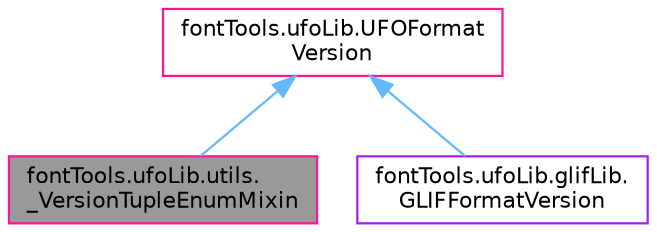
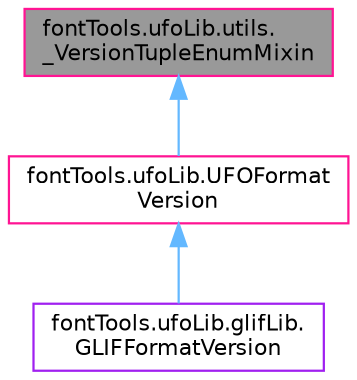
(239, 124) -> (179, 128)
